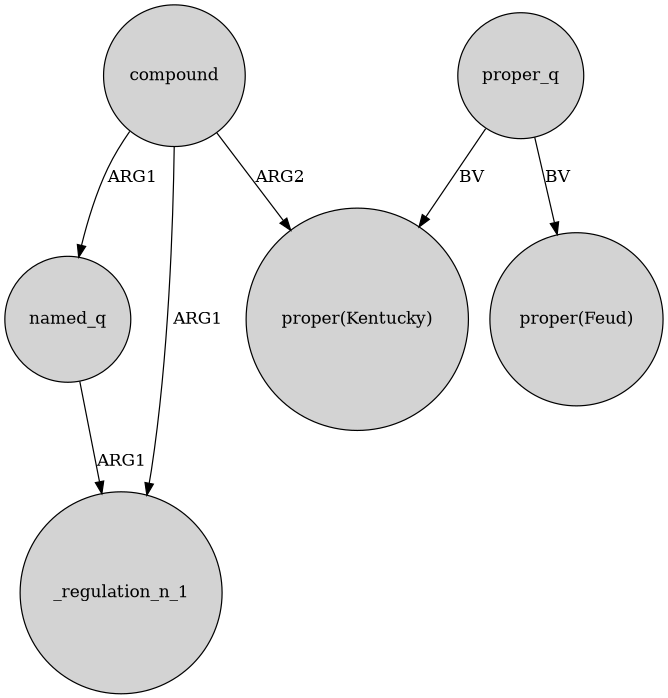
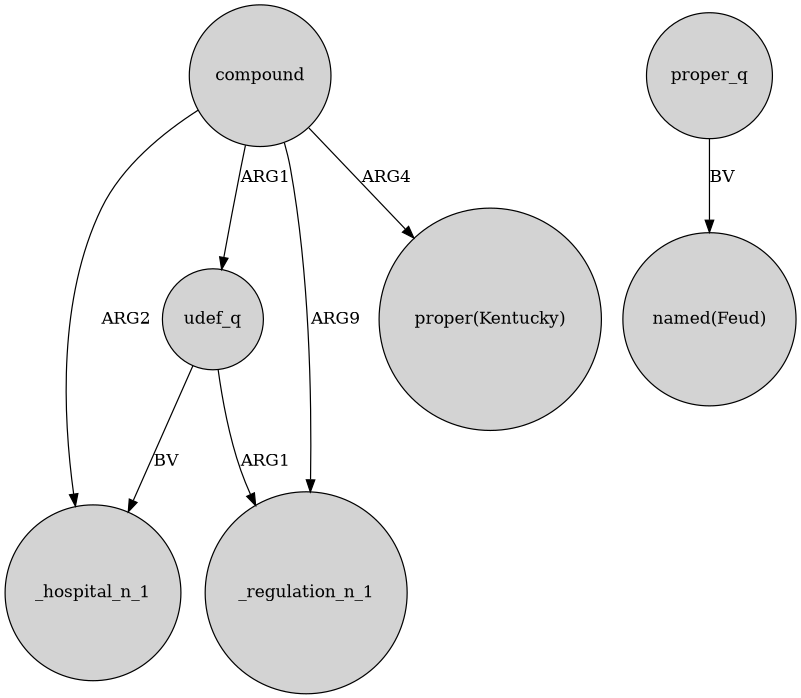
(456, 173) -> none
(280, 177) -> (387, 177)
(68, 319) -> (213, 319)
(198, 319) -> (336, 319)
(576, 319) -> (709, 319)
none -> (93, 593)
